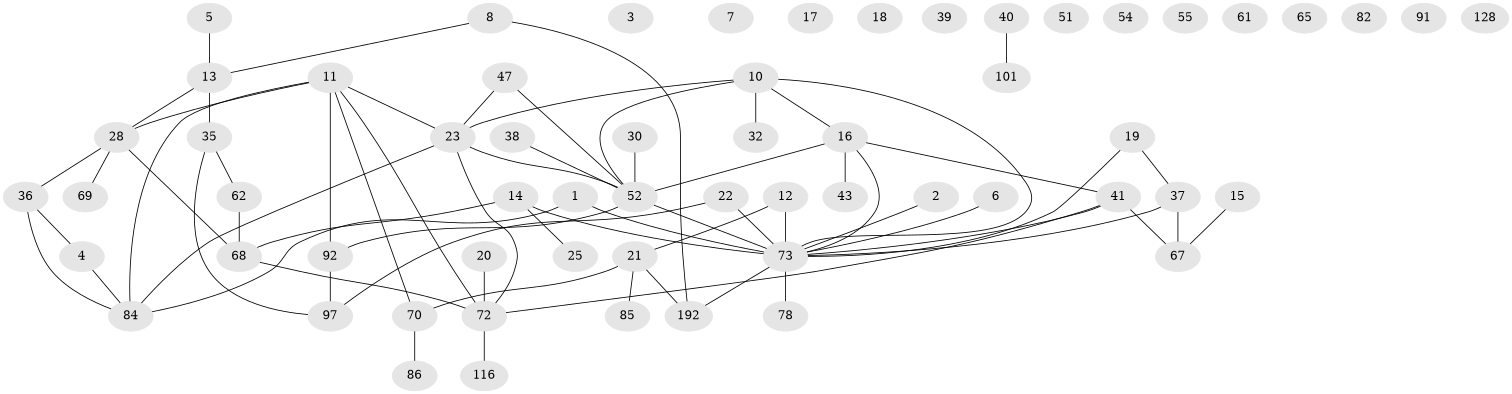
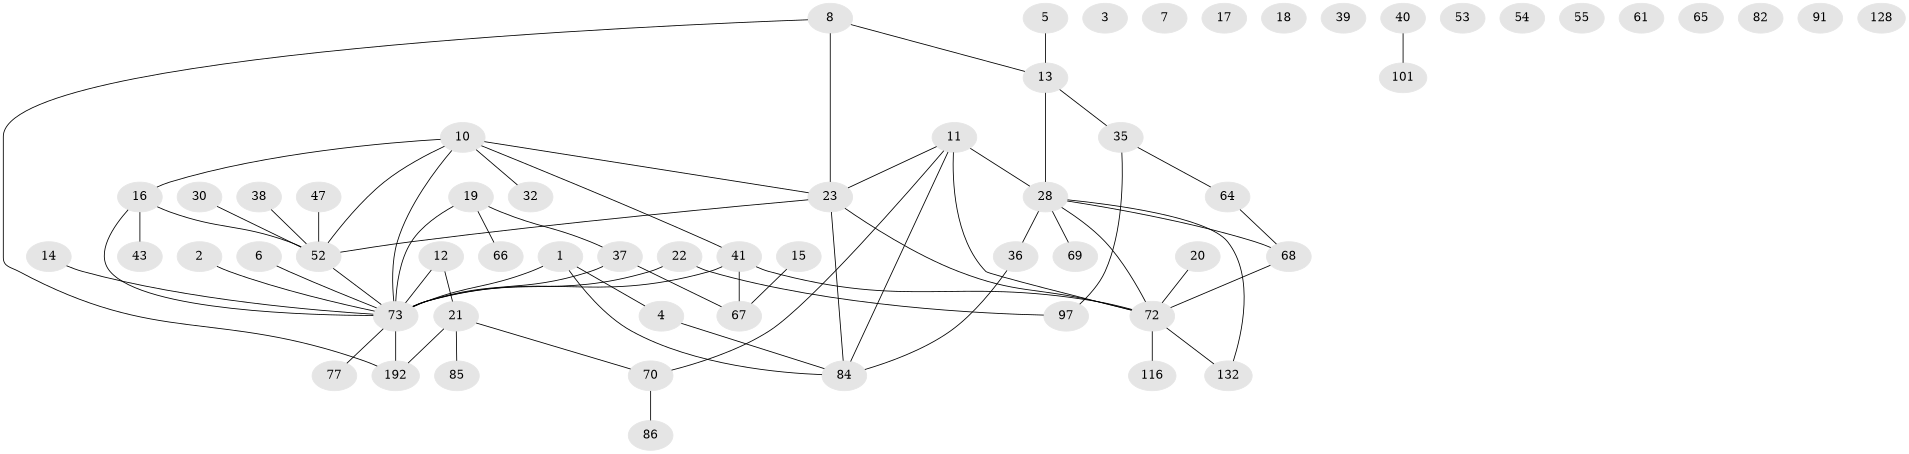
(1066, 18) -> (1463, 18)
(479, 108) -> (830, 108)
(982, 167) -> (602, 195)
(239, 197) -> (1228, 197)
(430, 216) -> none
(54, 227) -> (619, 291)
none -> (1107, 243)
(330, 257) -> none
none -> (501, 257)
(575, 257) -> none
(786, 316) -> (334, 376)
none -> (1228, 376)
